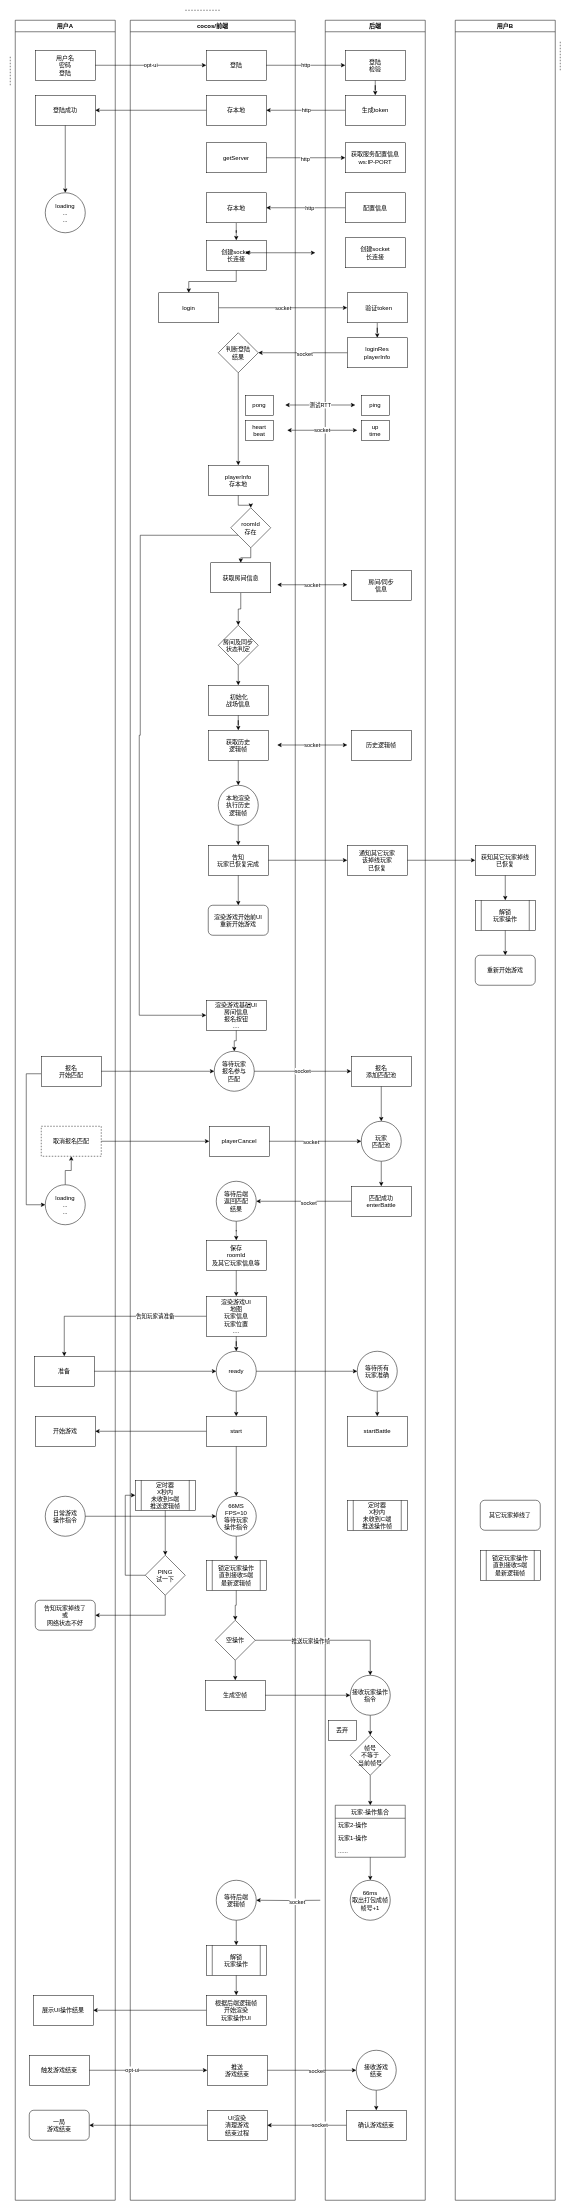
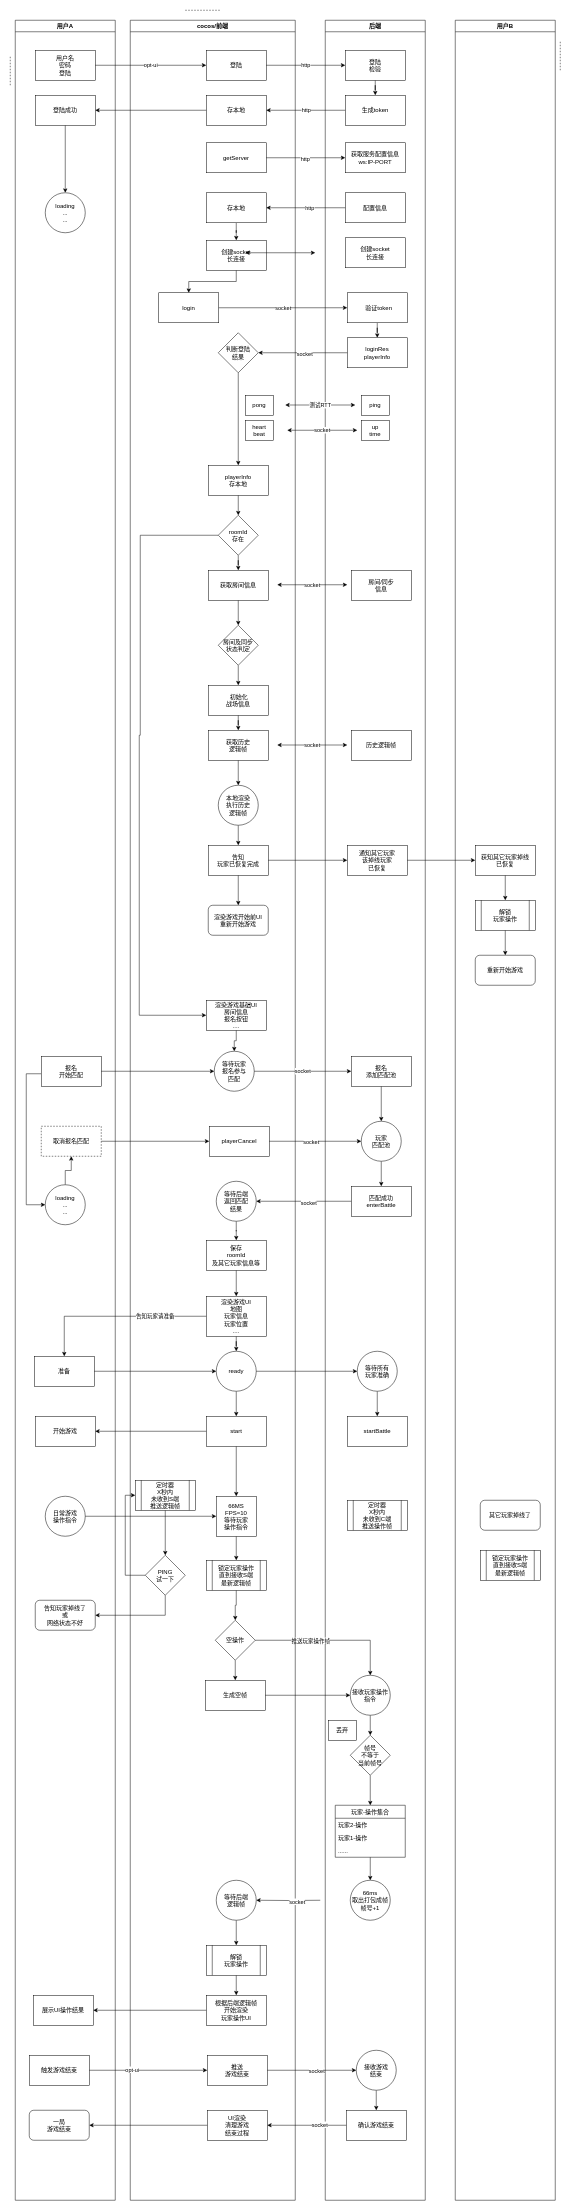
(251, 528) -> (238, 535)
(241, 578) -> (238, 585)
(236, 1516) -> (236, 1516)
